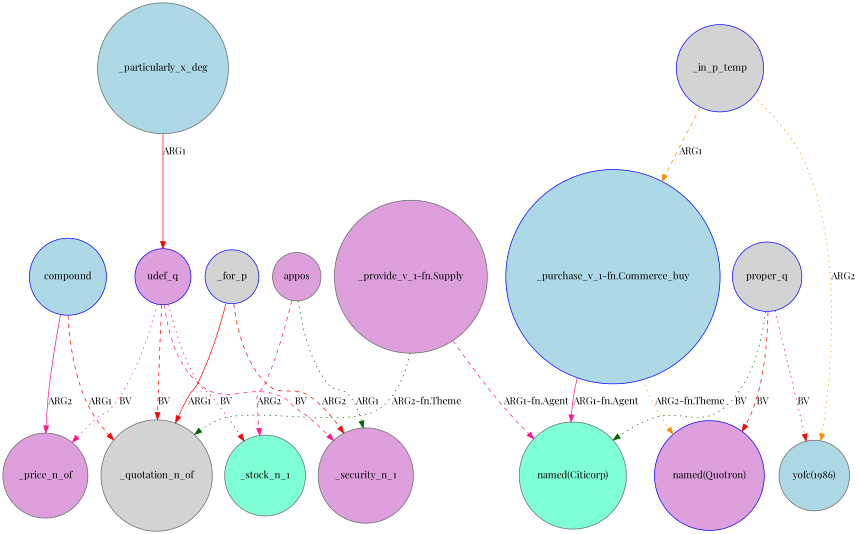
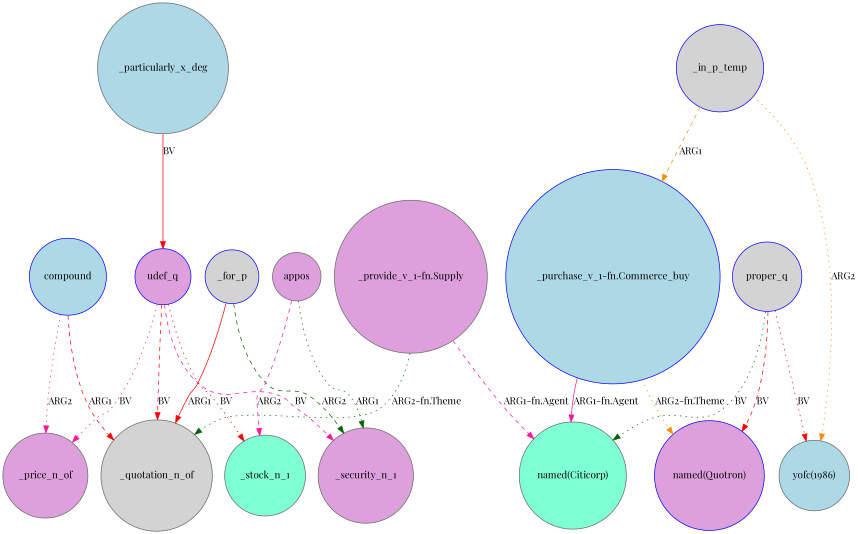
(175, 152) -> (169, 152)
(51, 370) -> (51, 370)
(271, 387) -> (271, 387)
